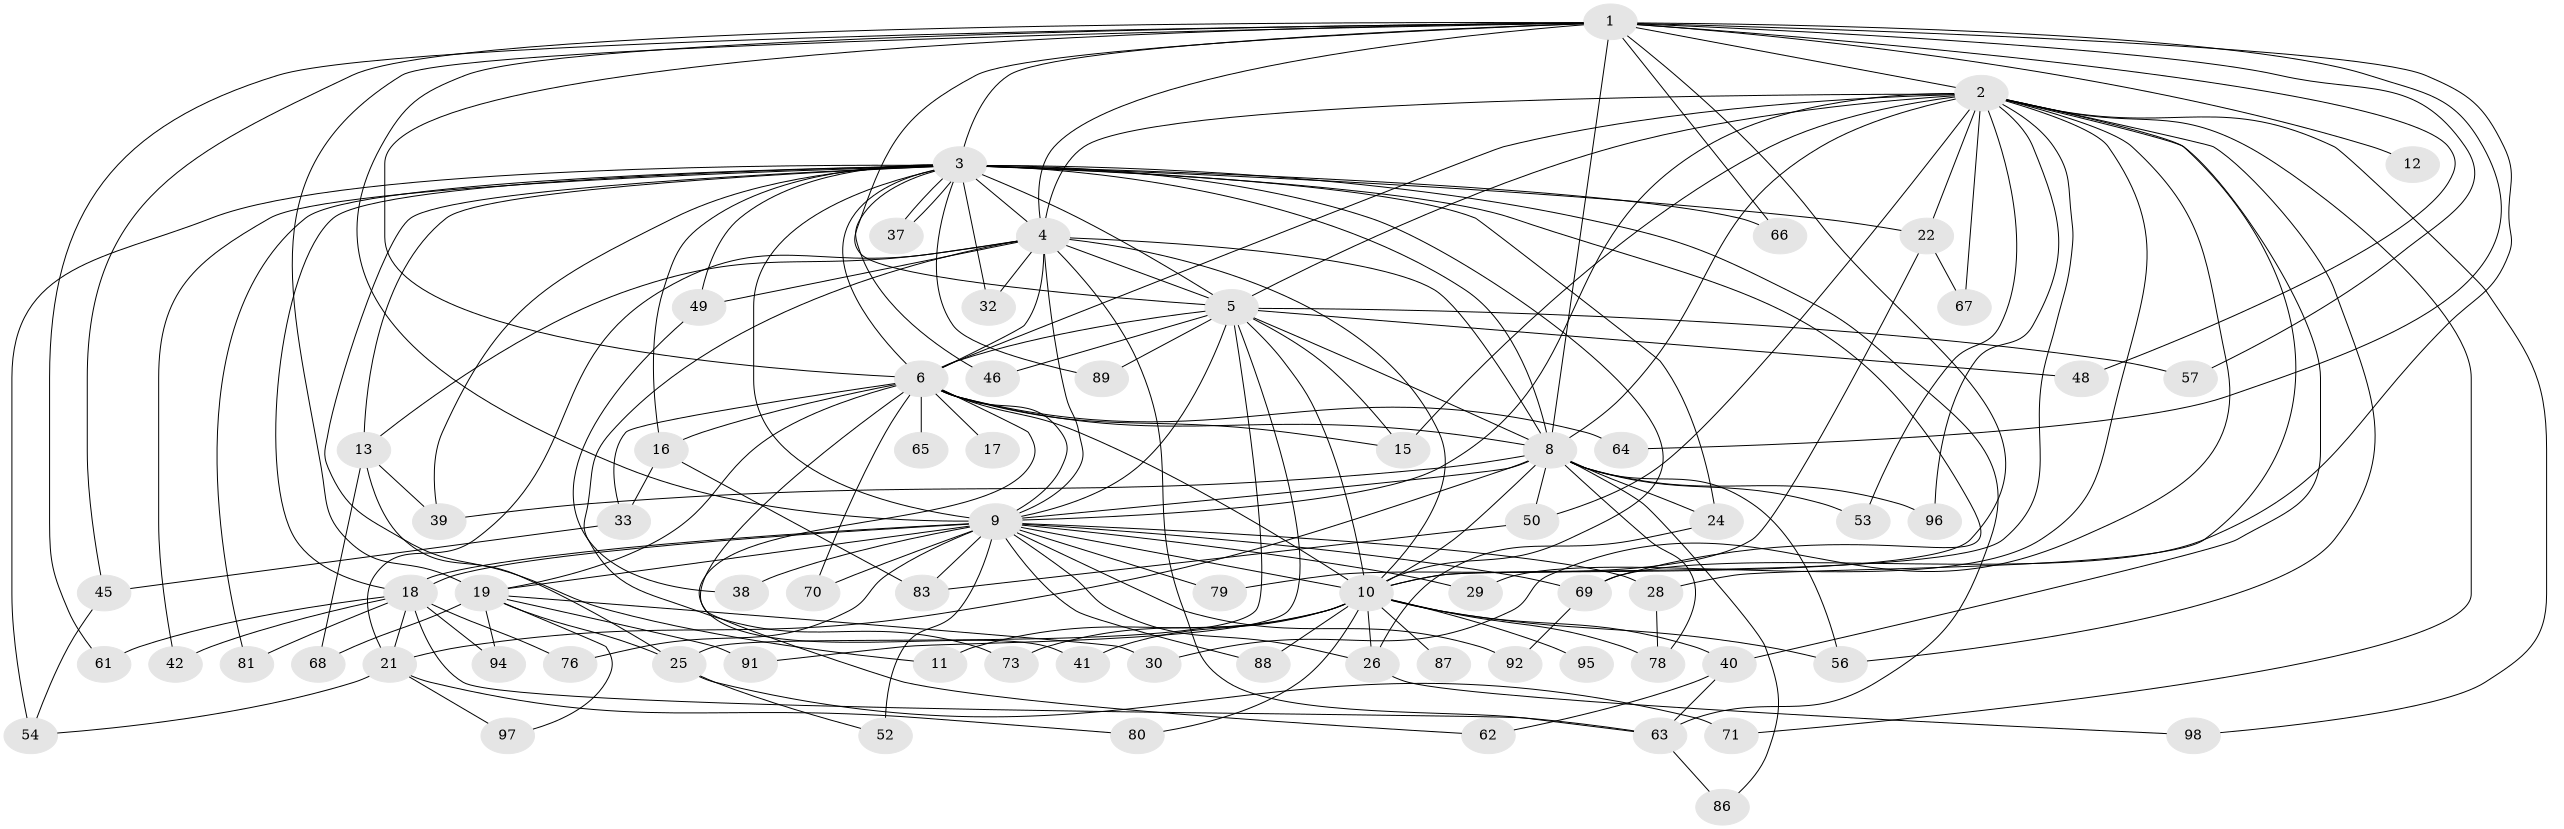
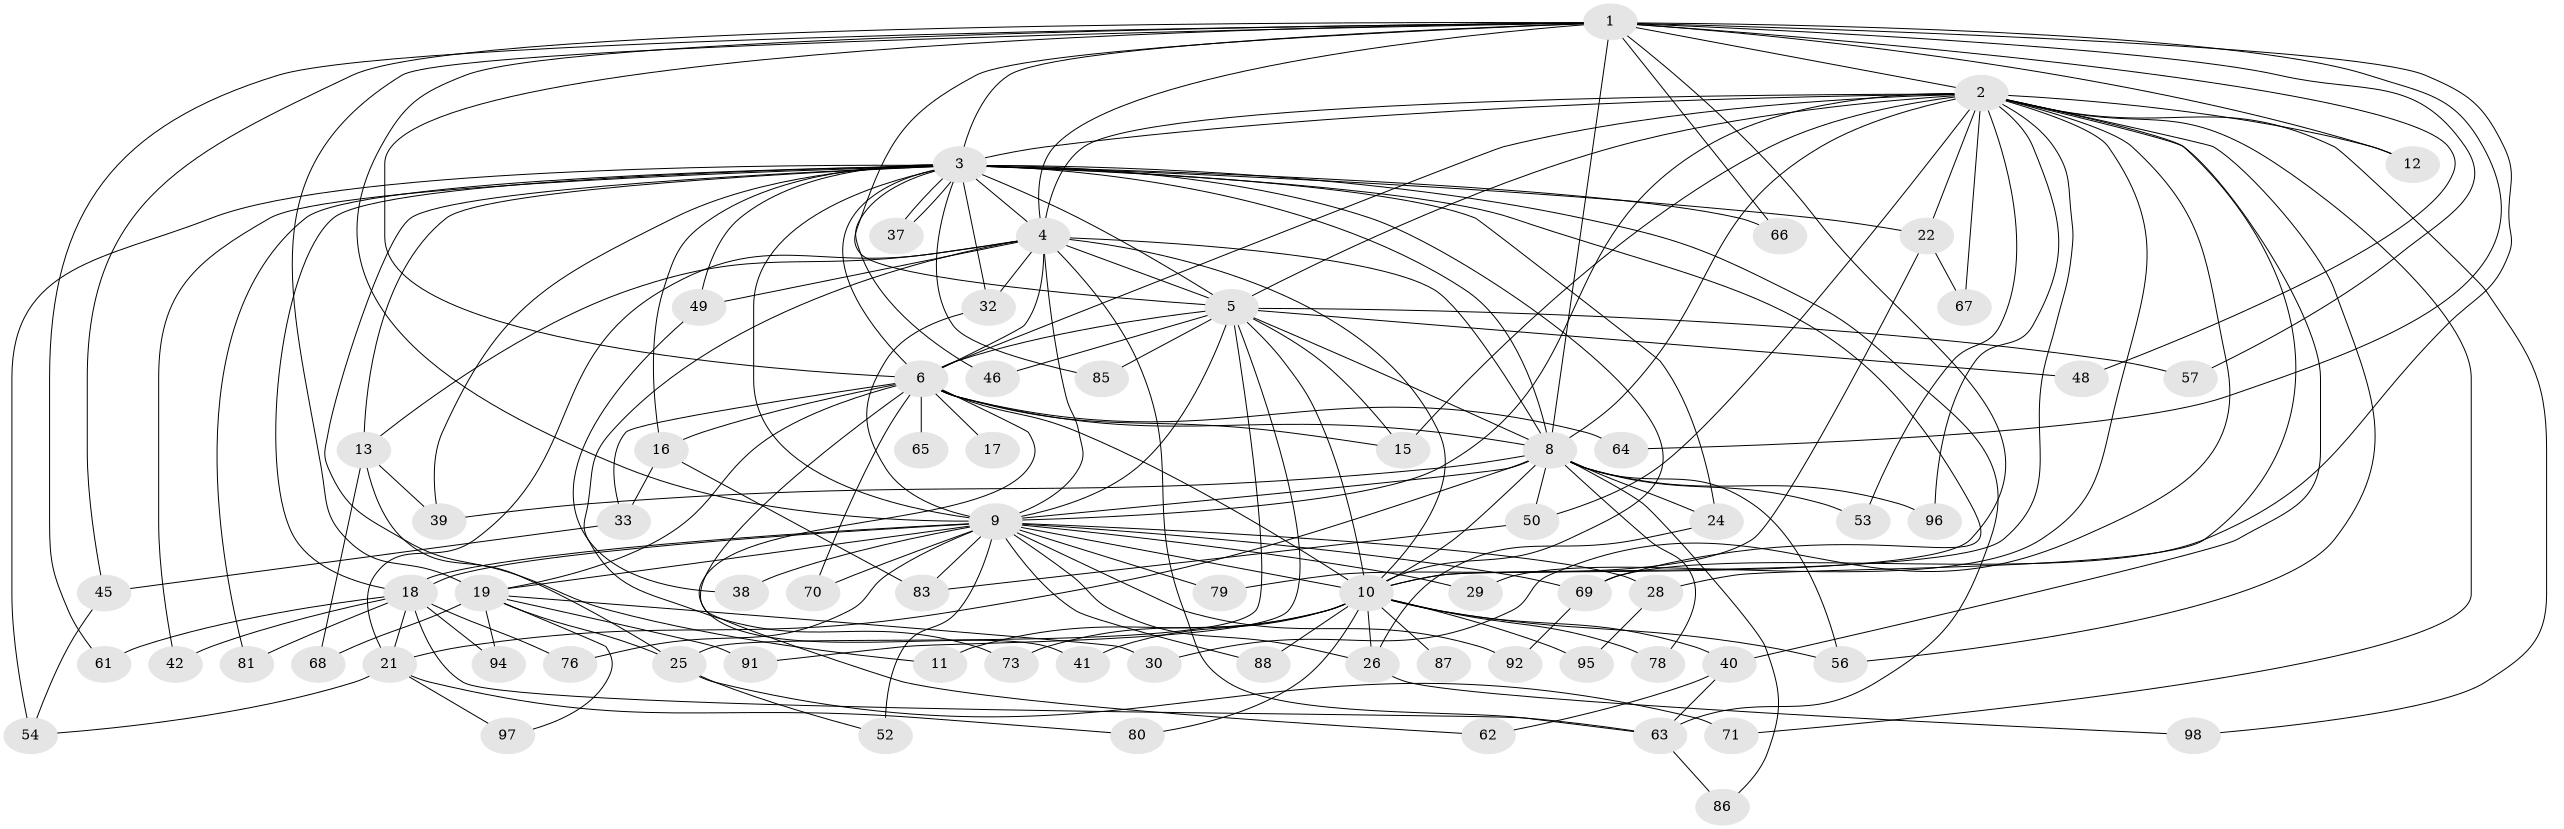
none -> (1469, 110)
none -> (2182, 111)
(1102, 379) -> (1102, 379)
(1062, 434) -> (867, 410)
(1657, 626) -> (1626, 624)
